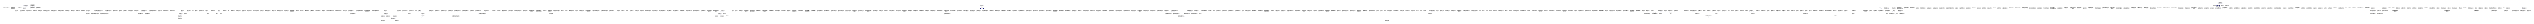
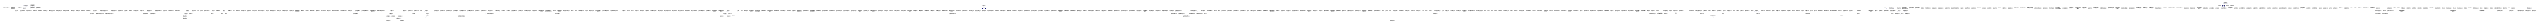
none -> (40, 11)
